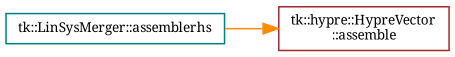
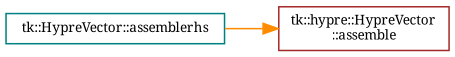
(115, 29) -> (115, 29)
